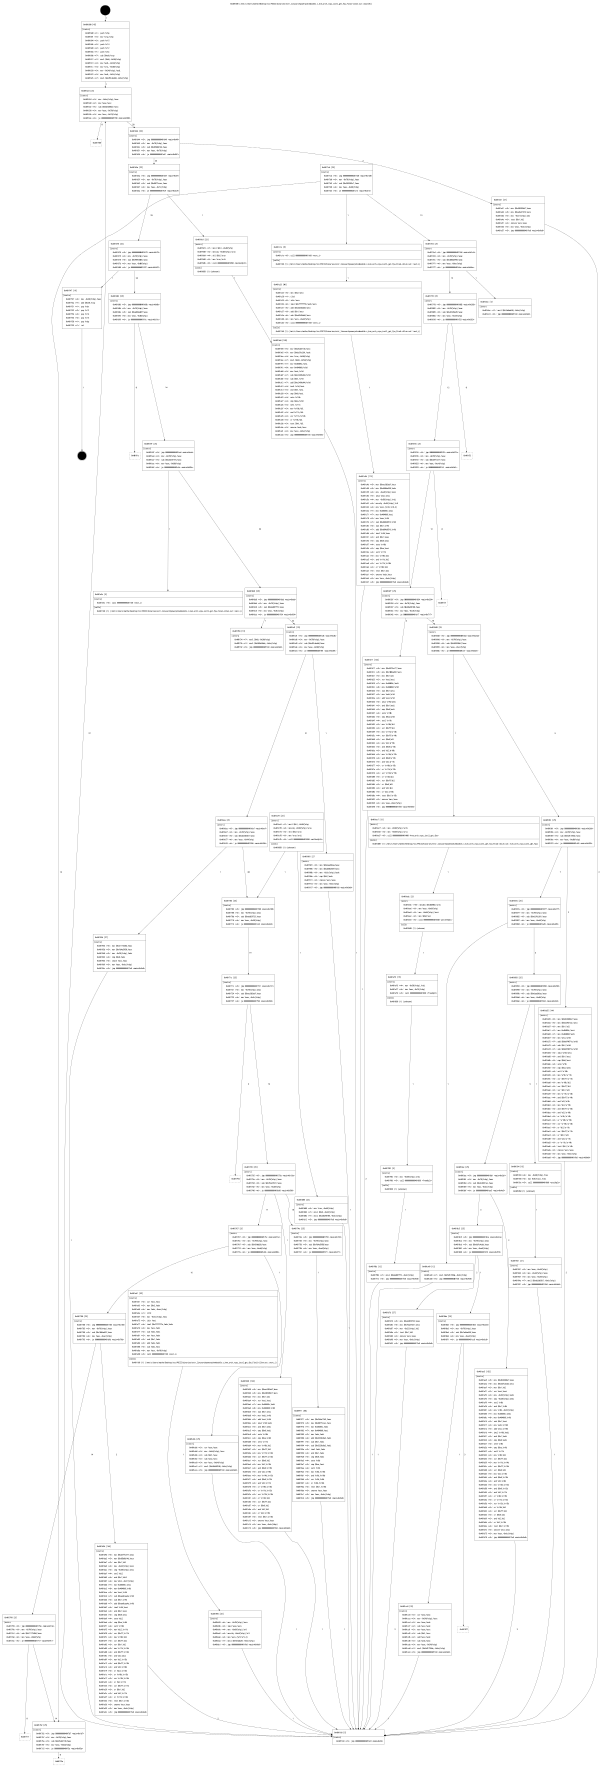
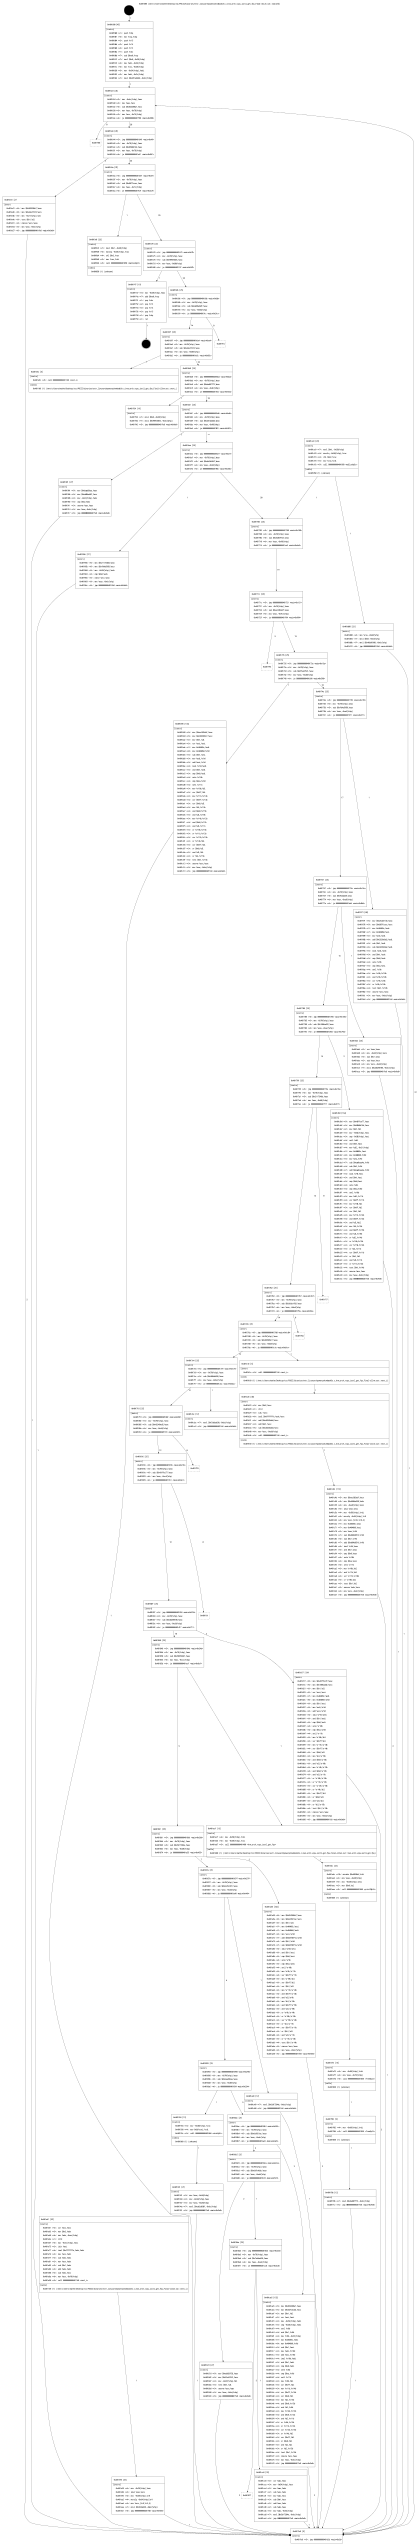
(298, 388) -> none
(59, 854) -> (277, 1317)
(262, 1209) -> (340, 797)
